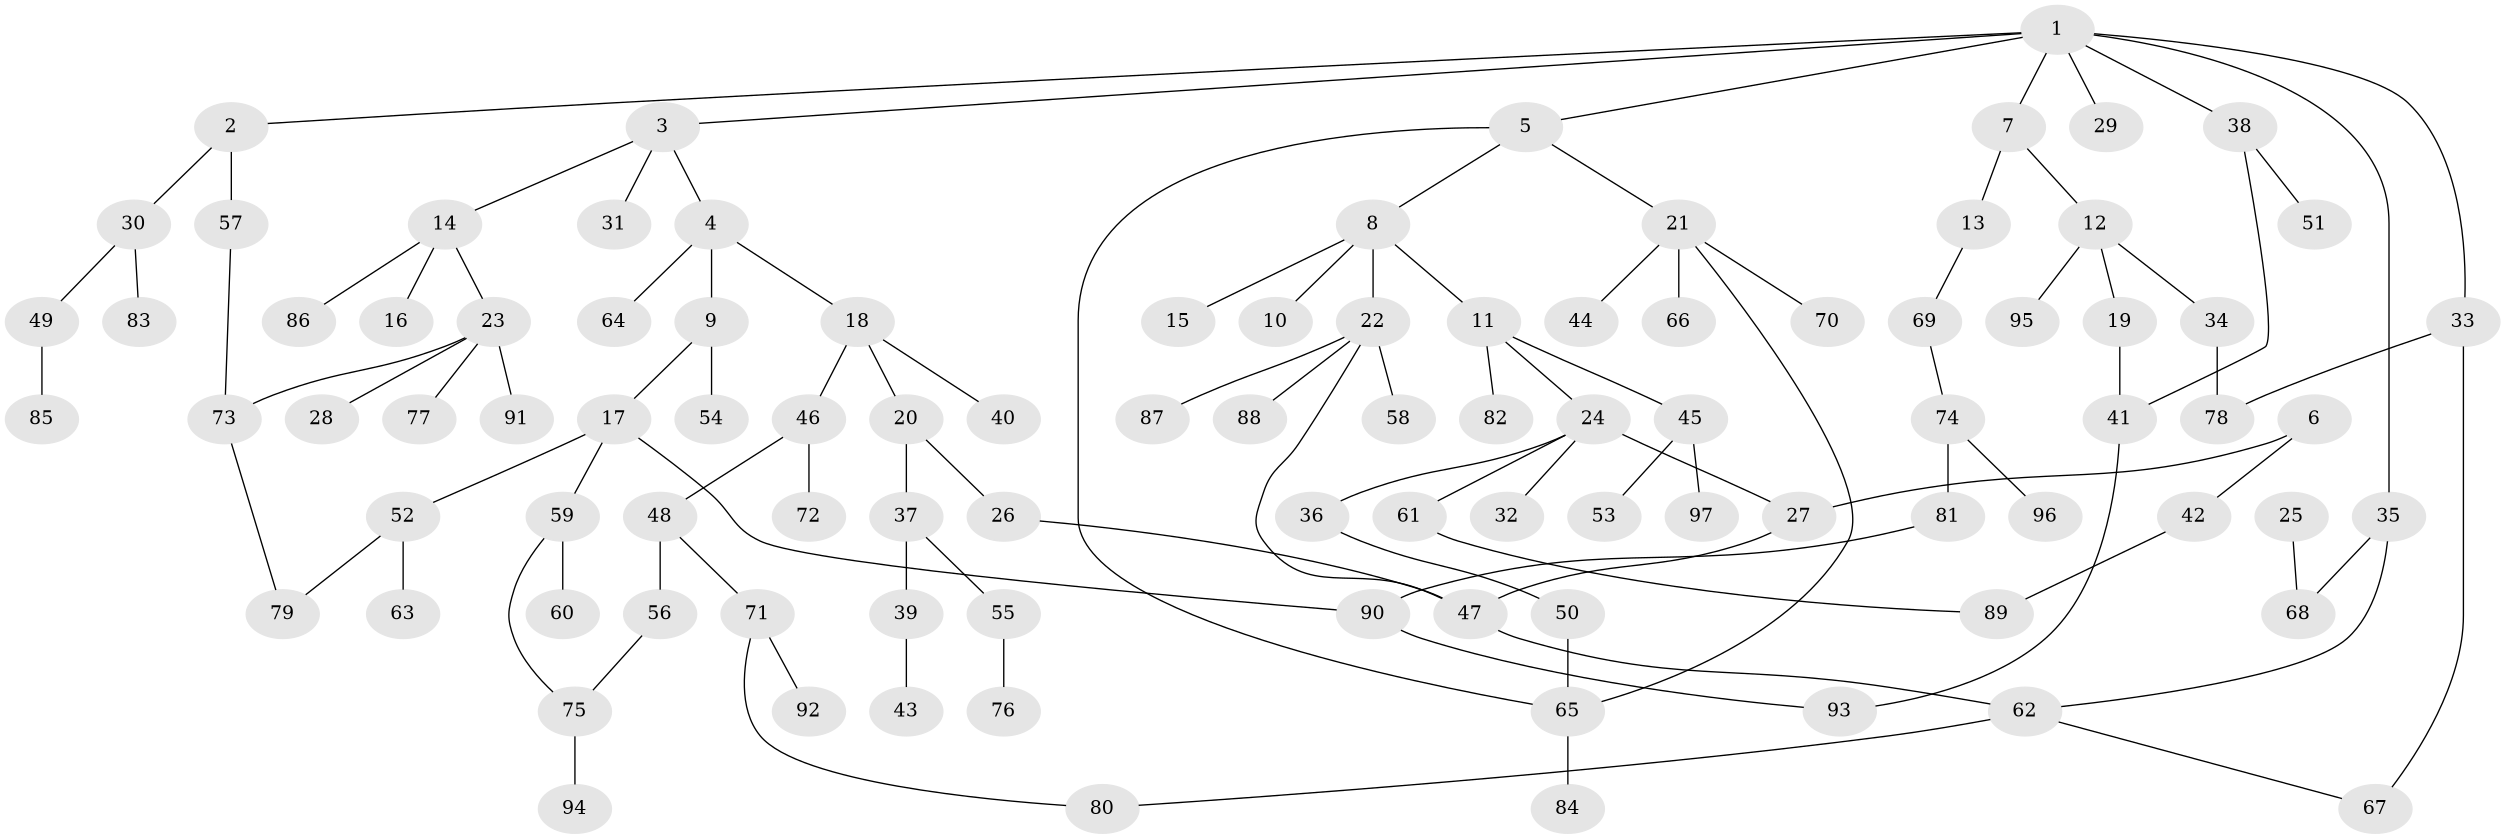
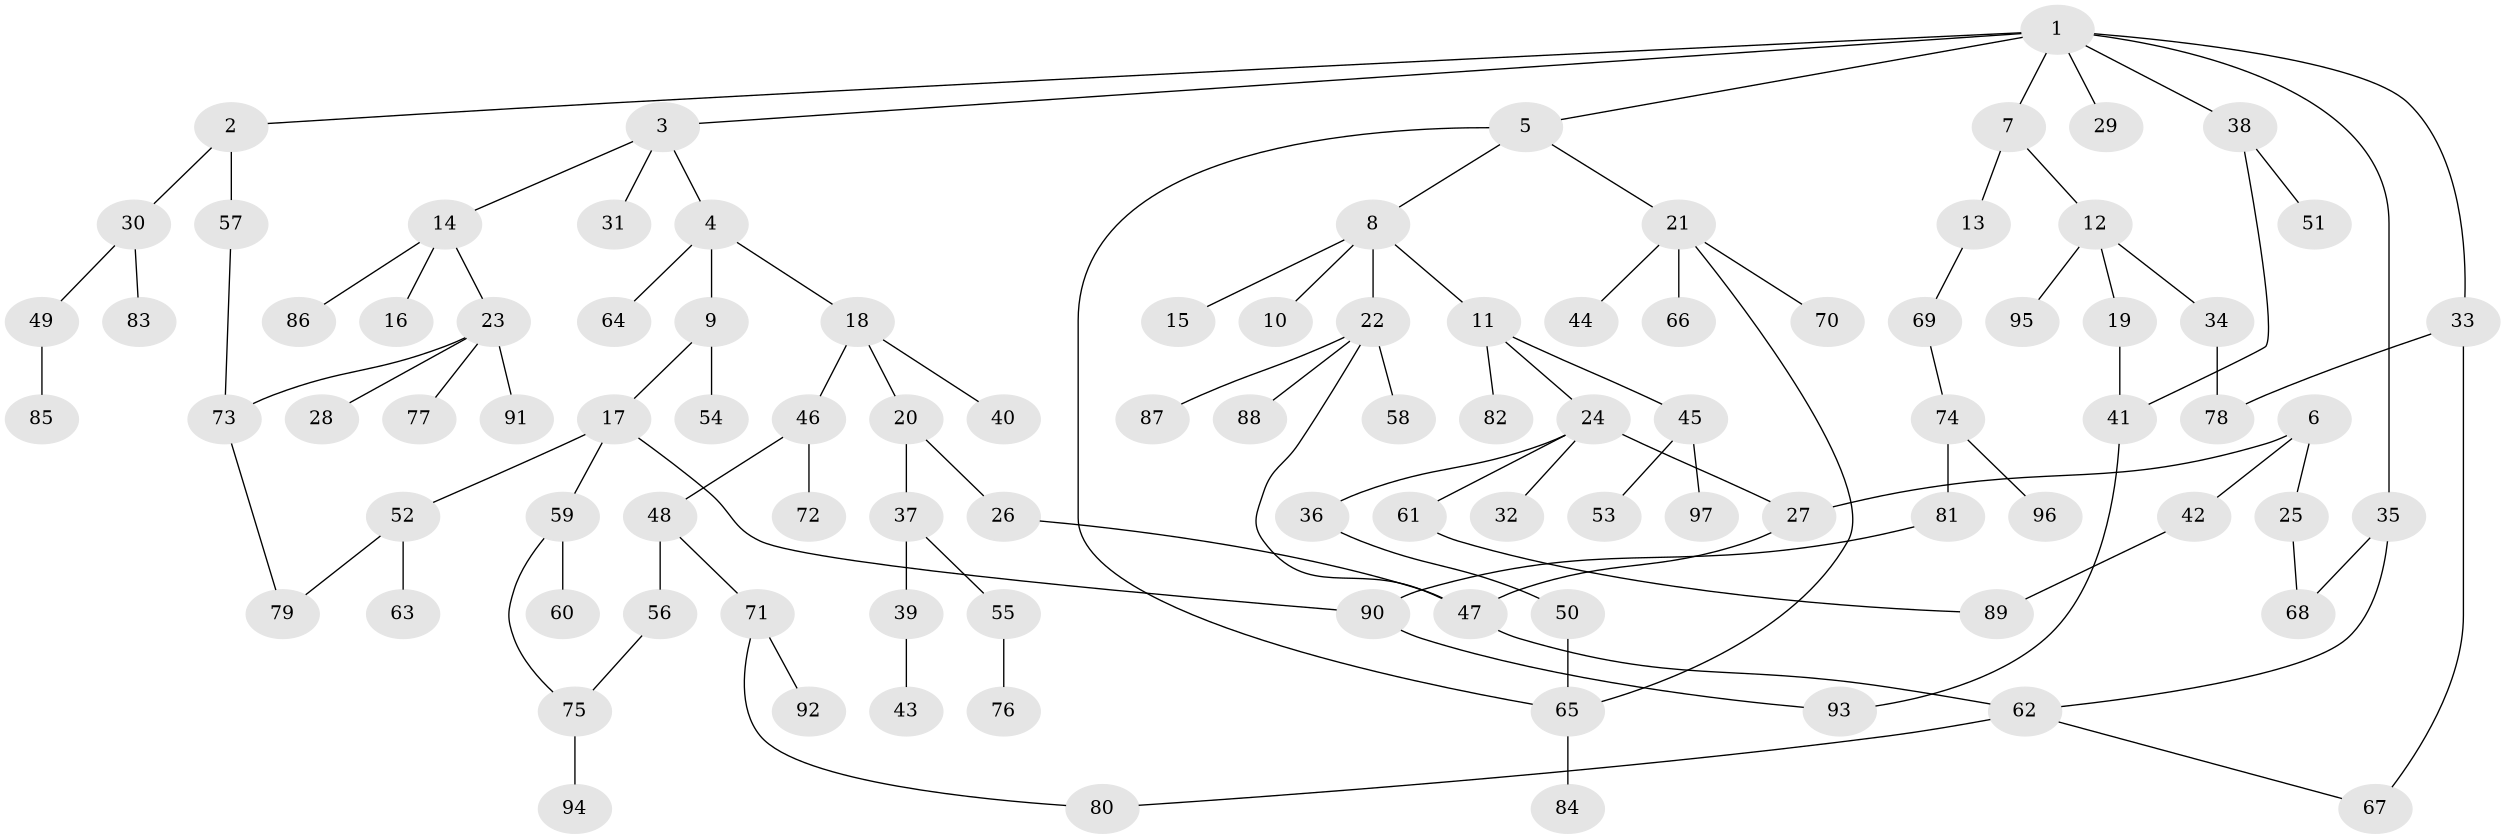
none -> (2303, 468)
